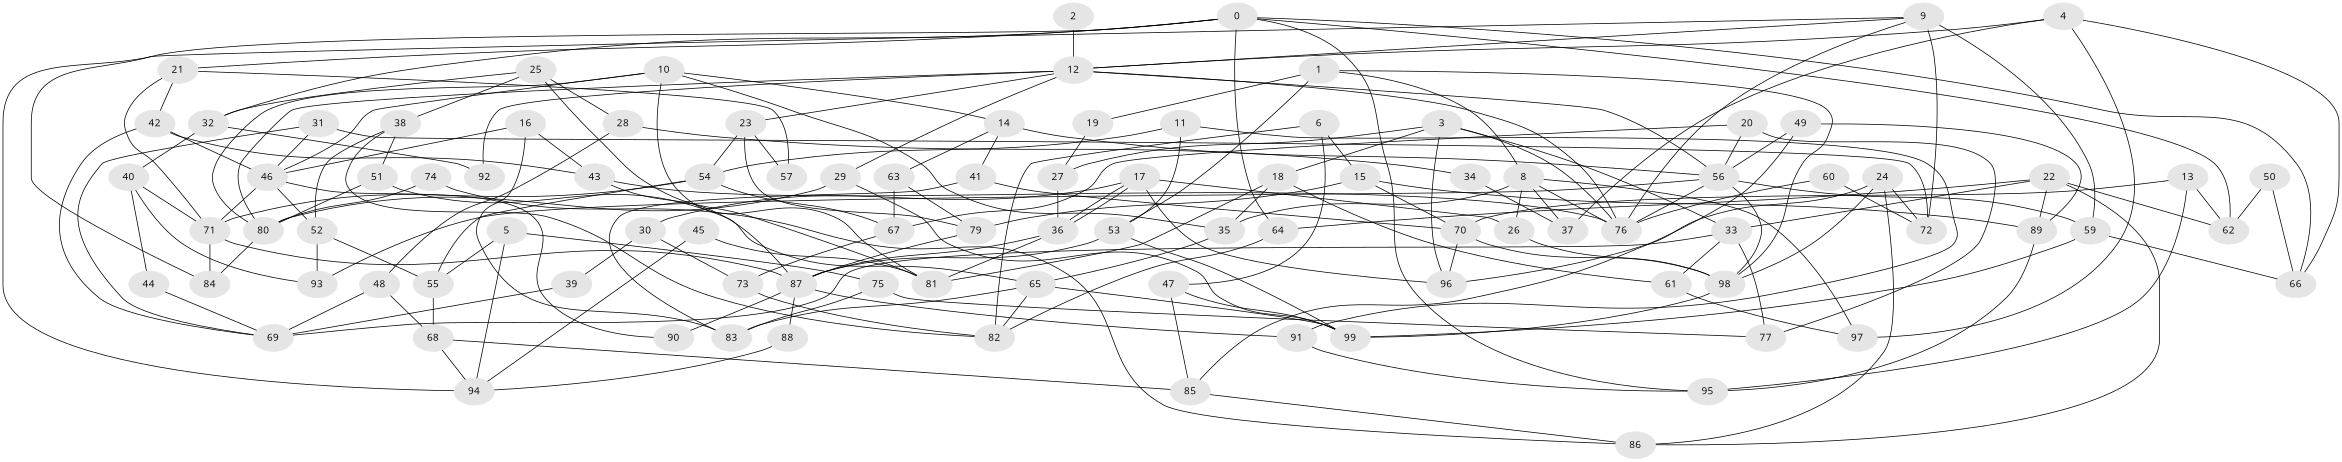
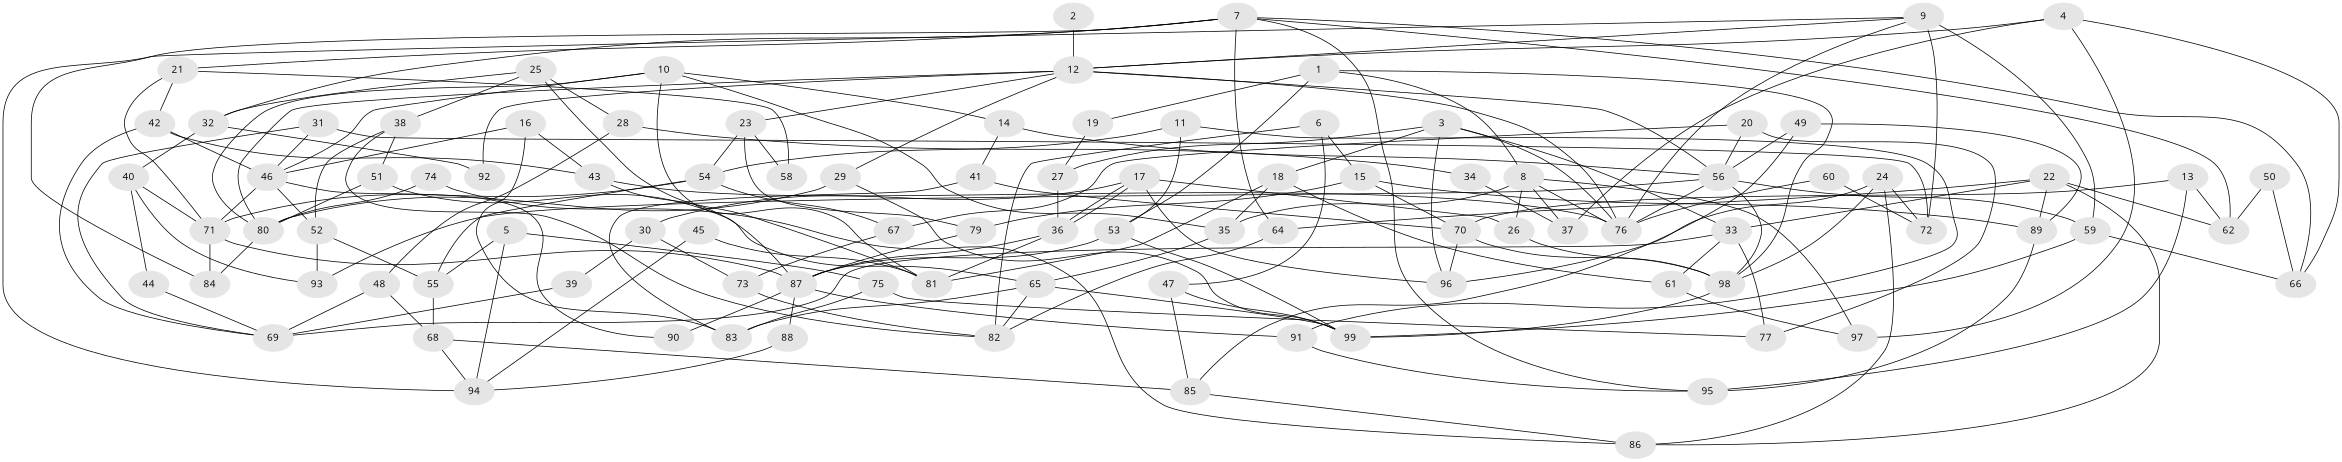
(1237, 16) -> (1237, 16)
(787, 177) -> (787, 177)
(894, 177) -> none
